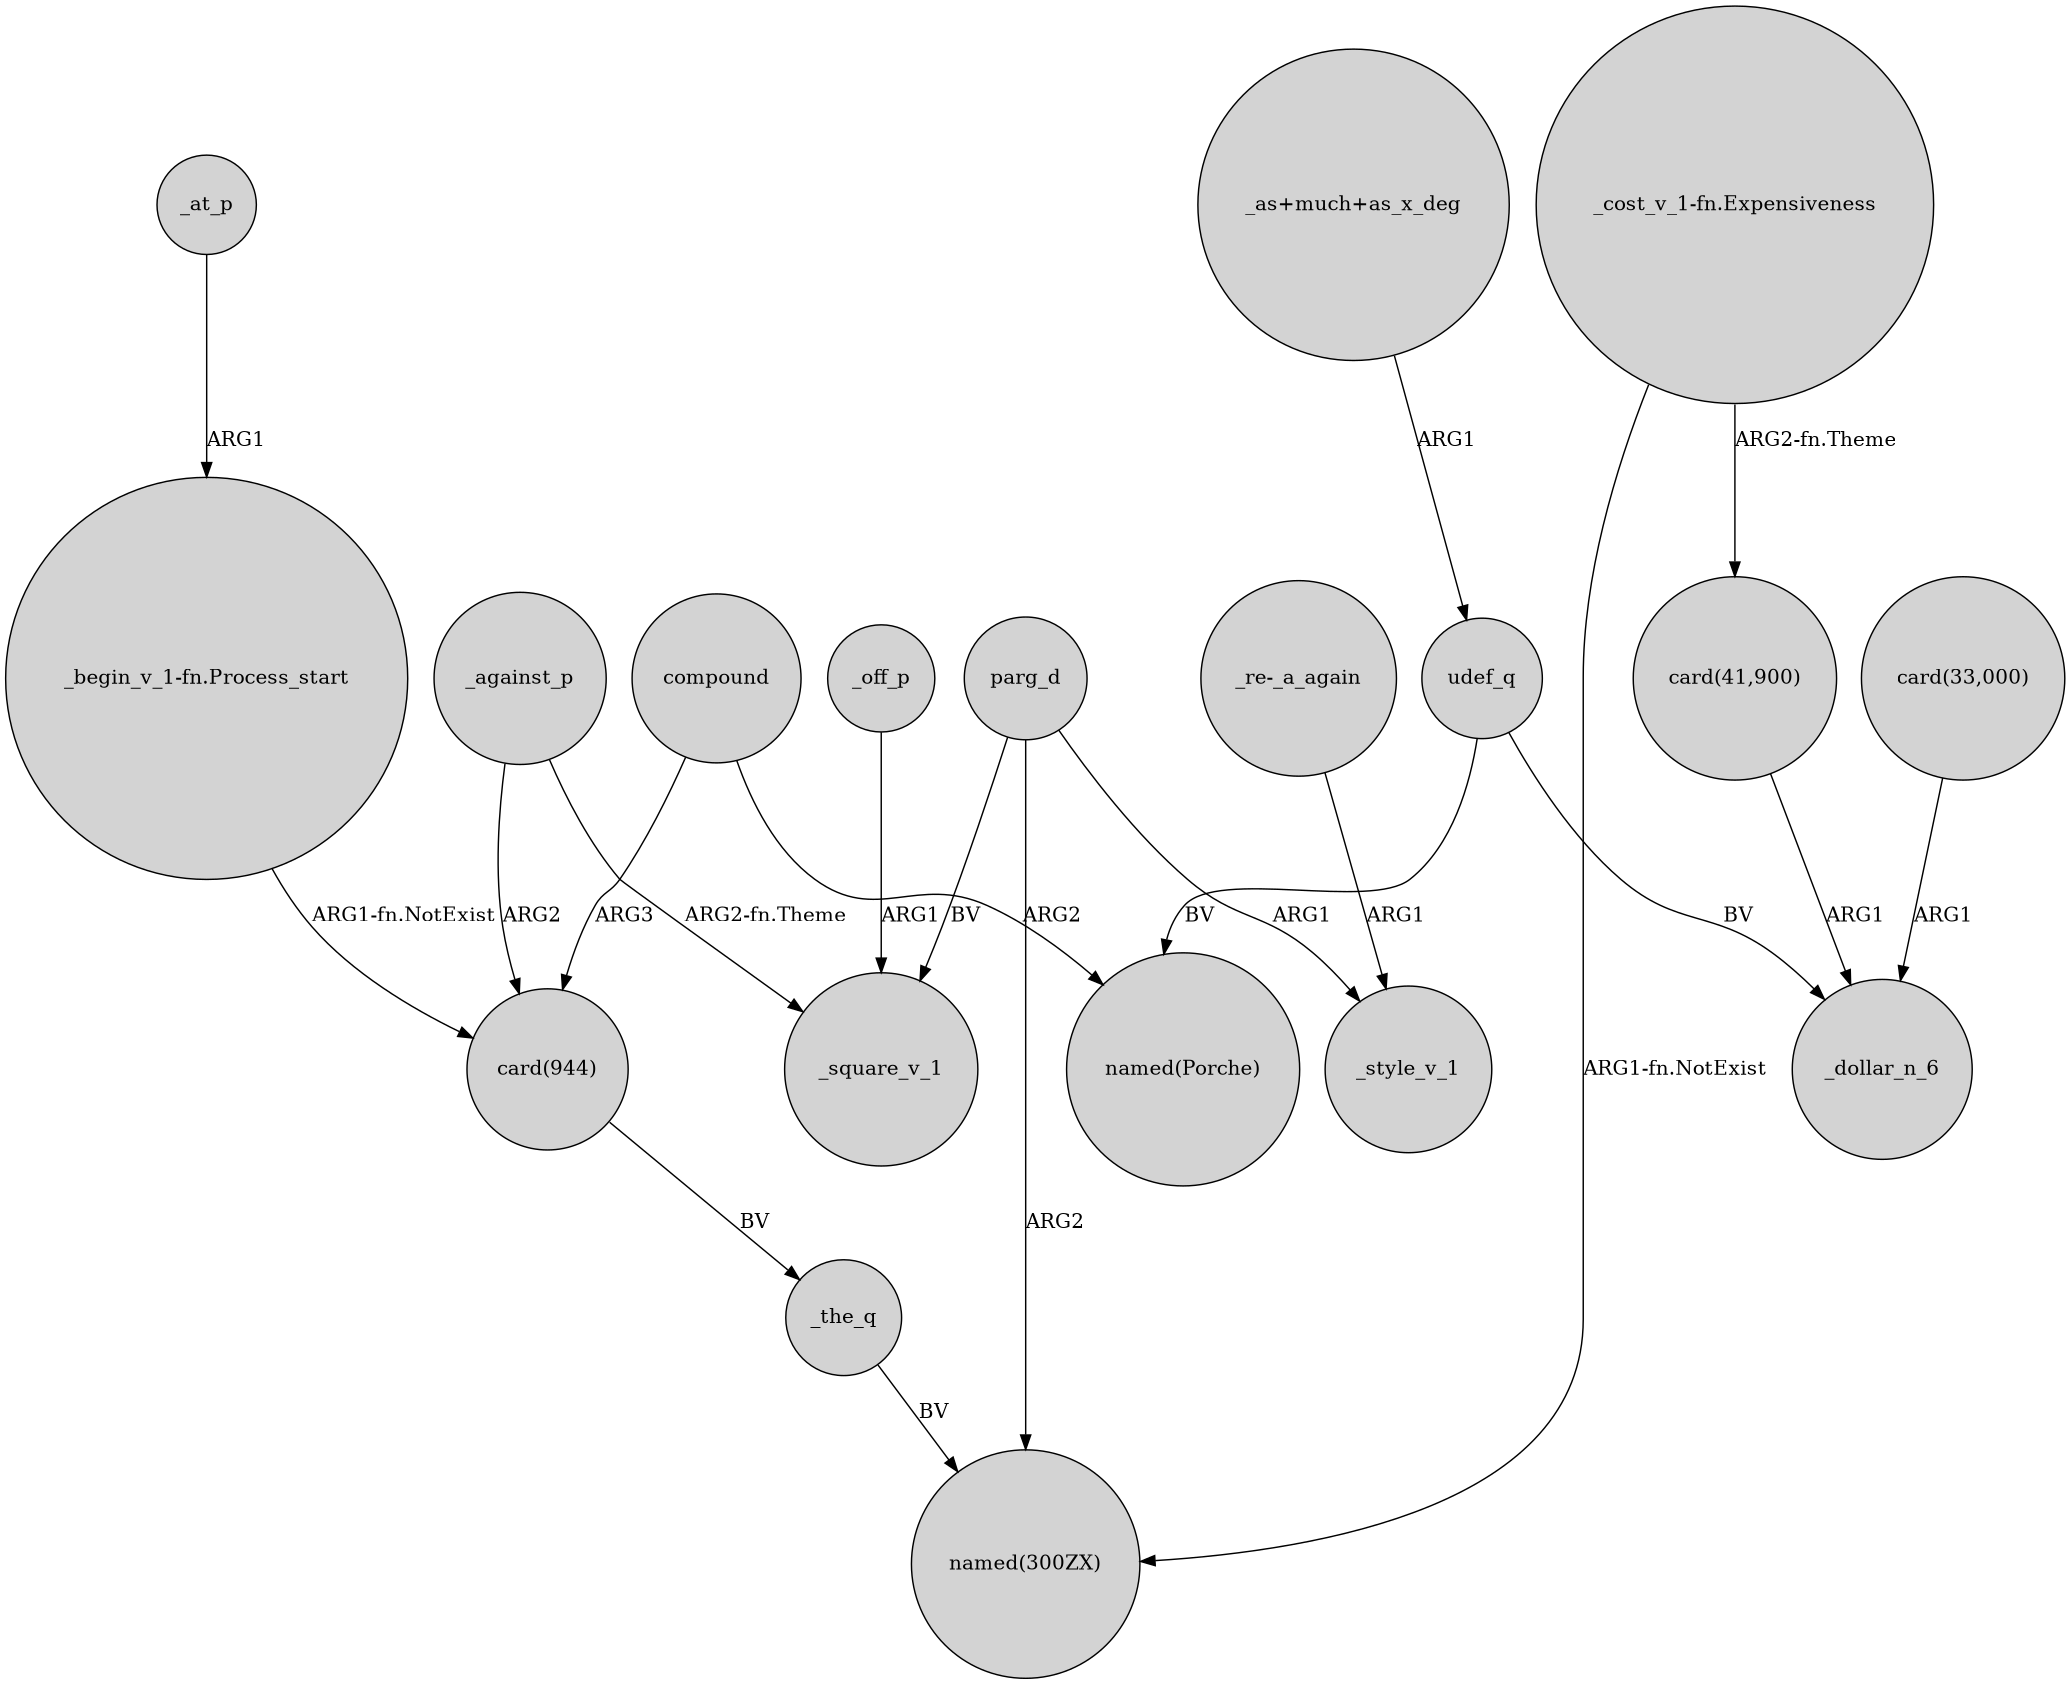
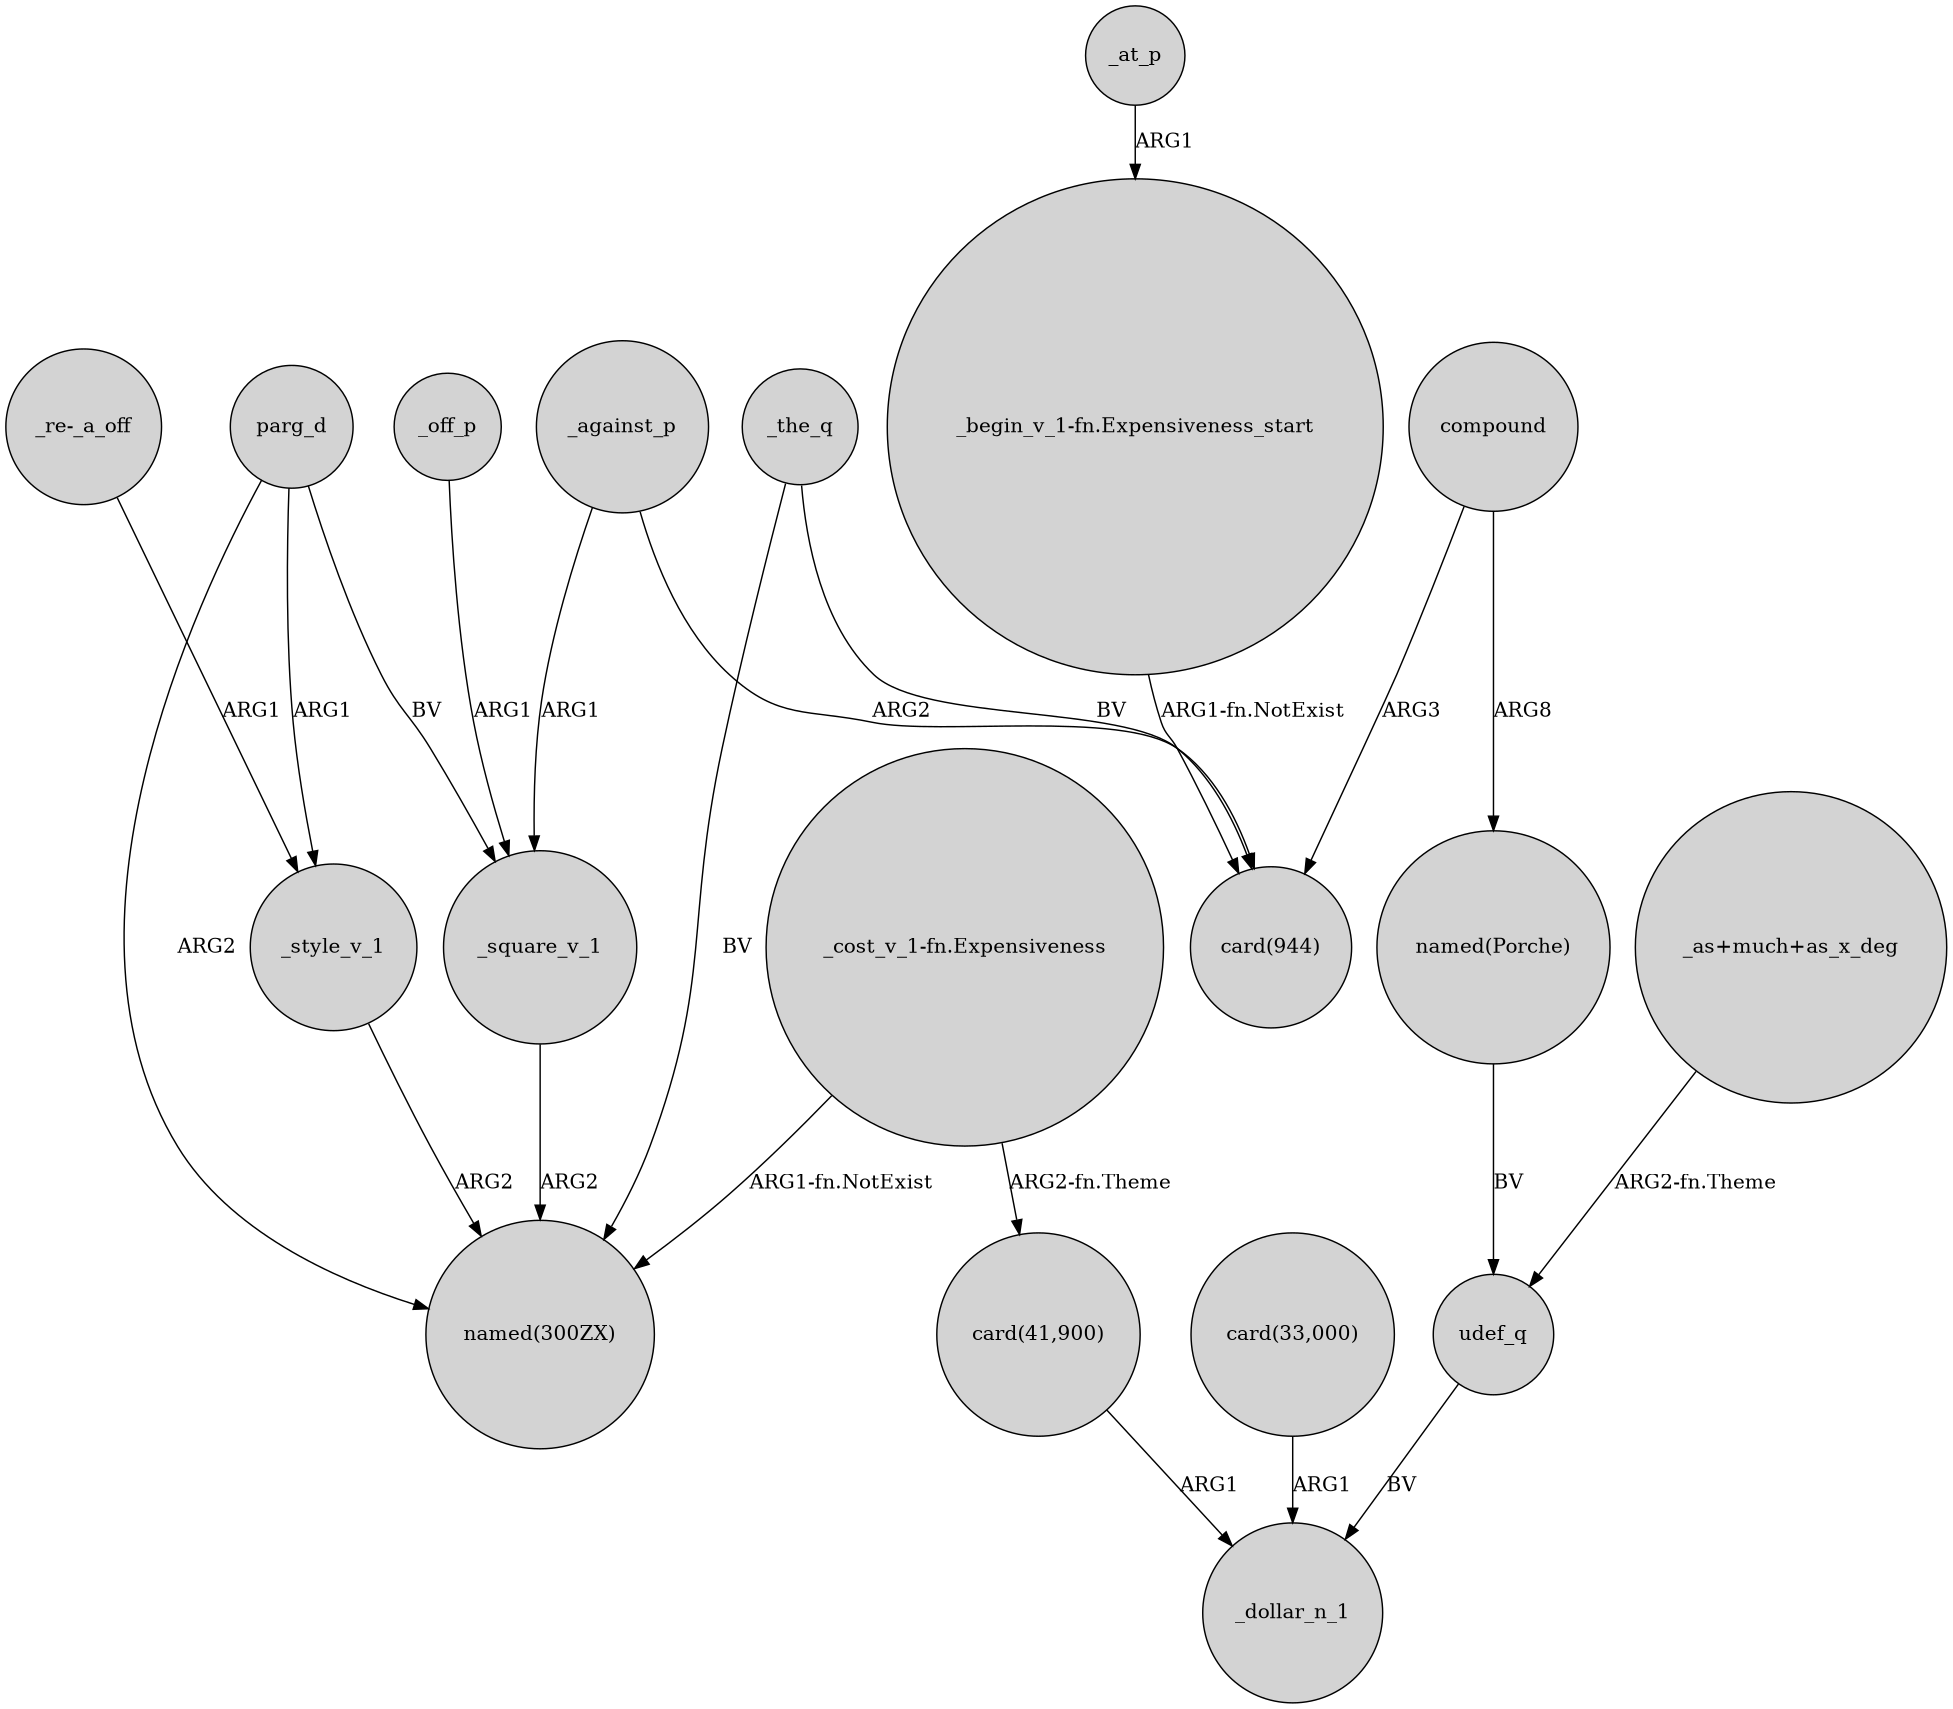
(1447, 441) -> (1696, 1183)
(207, 678) -> (1135, 427)
(1299, 678) -> (84, 427)
(1368, 891) -> (1493, 1162)
(766, 916) -> (571, 711)
(1052, 916) -> (1523, 711)
(1882, 1069) -> (1293, 1613)
none -> (419, 1125)
none -> (540, 1125)
(699, 1196) -> (986, 708)
